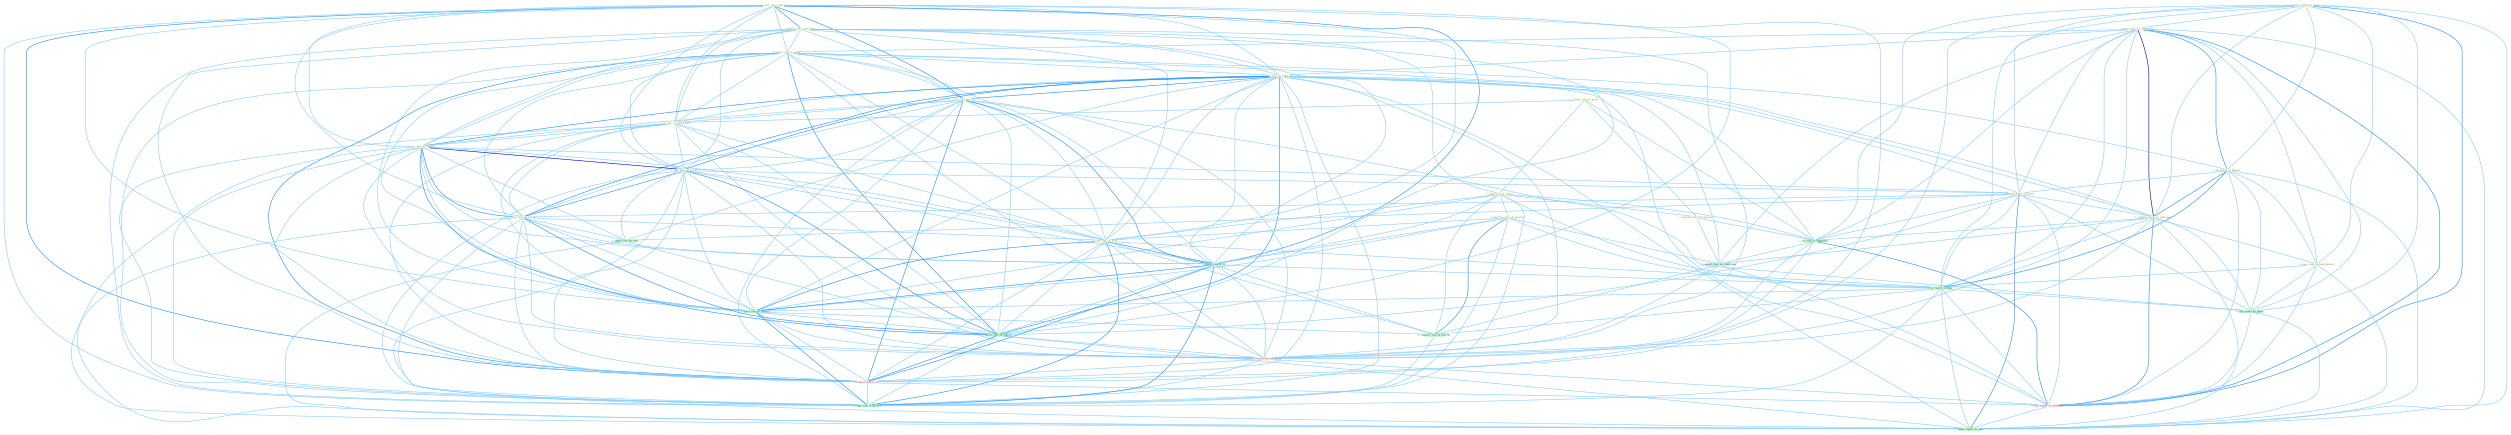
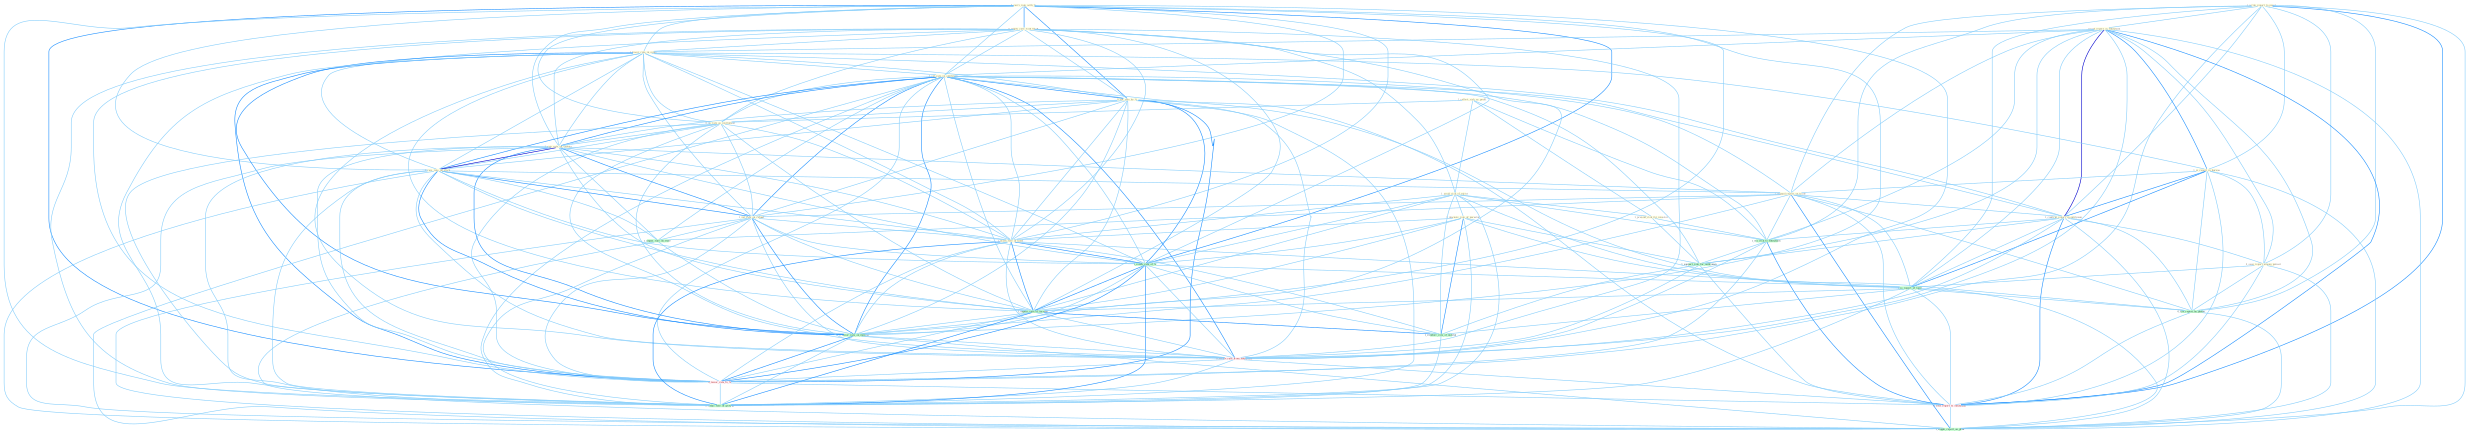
(1557, 254) -> (1124, 194)
(1128, 324) -> (1237, 323)
(562, 329) -> none
